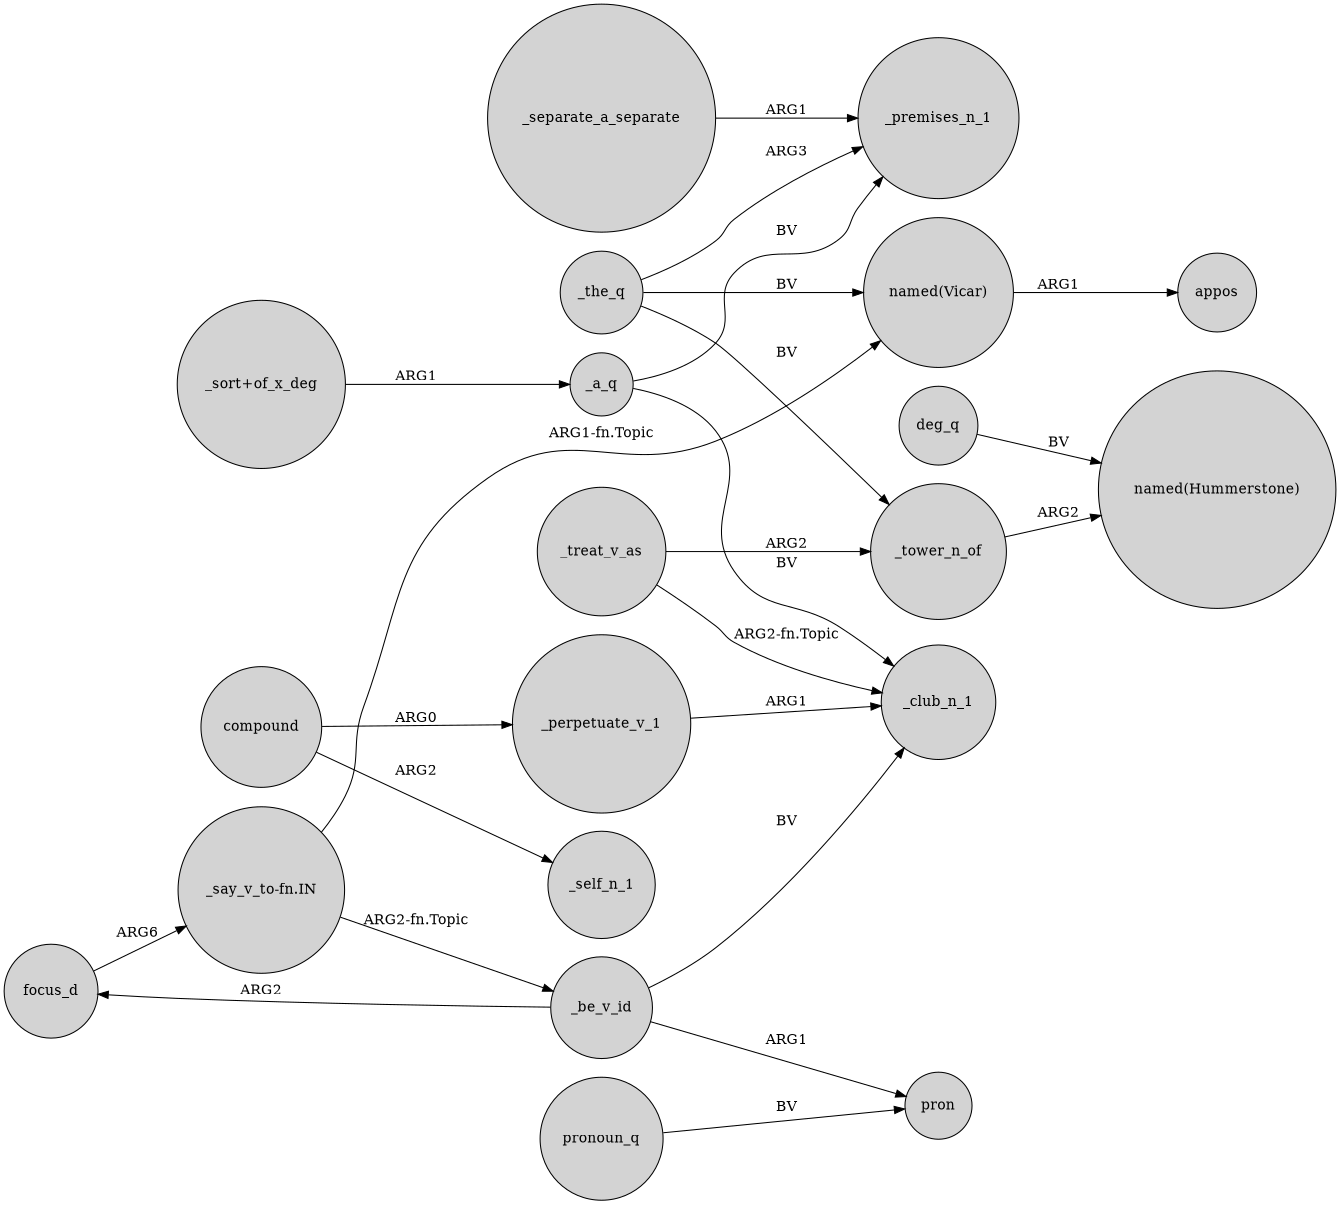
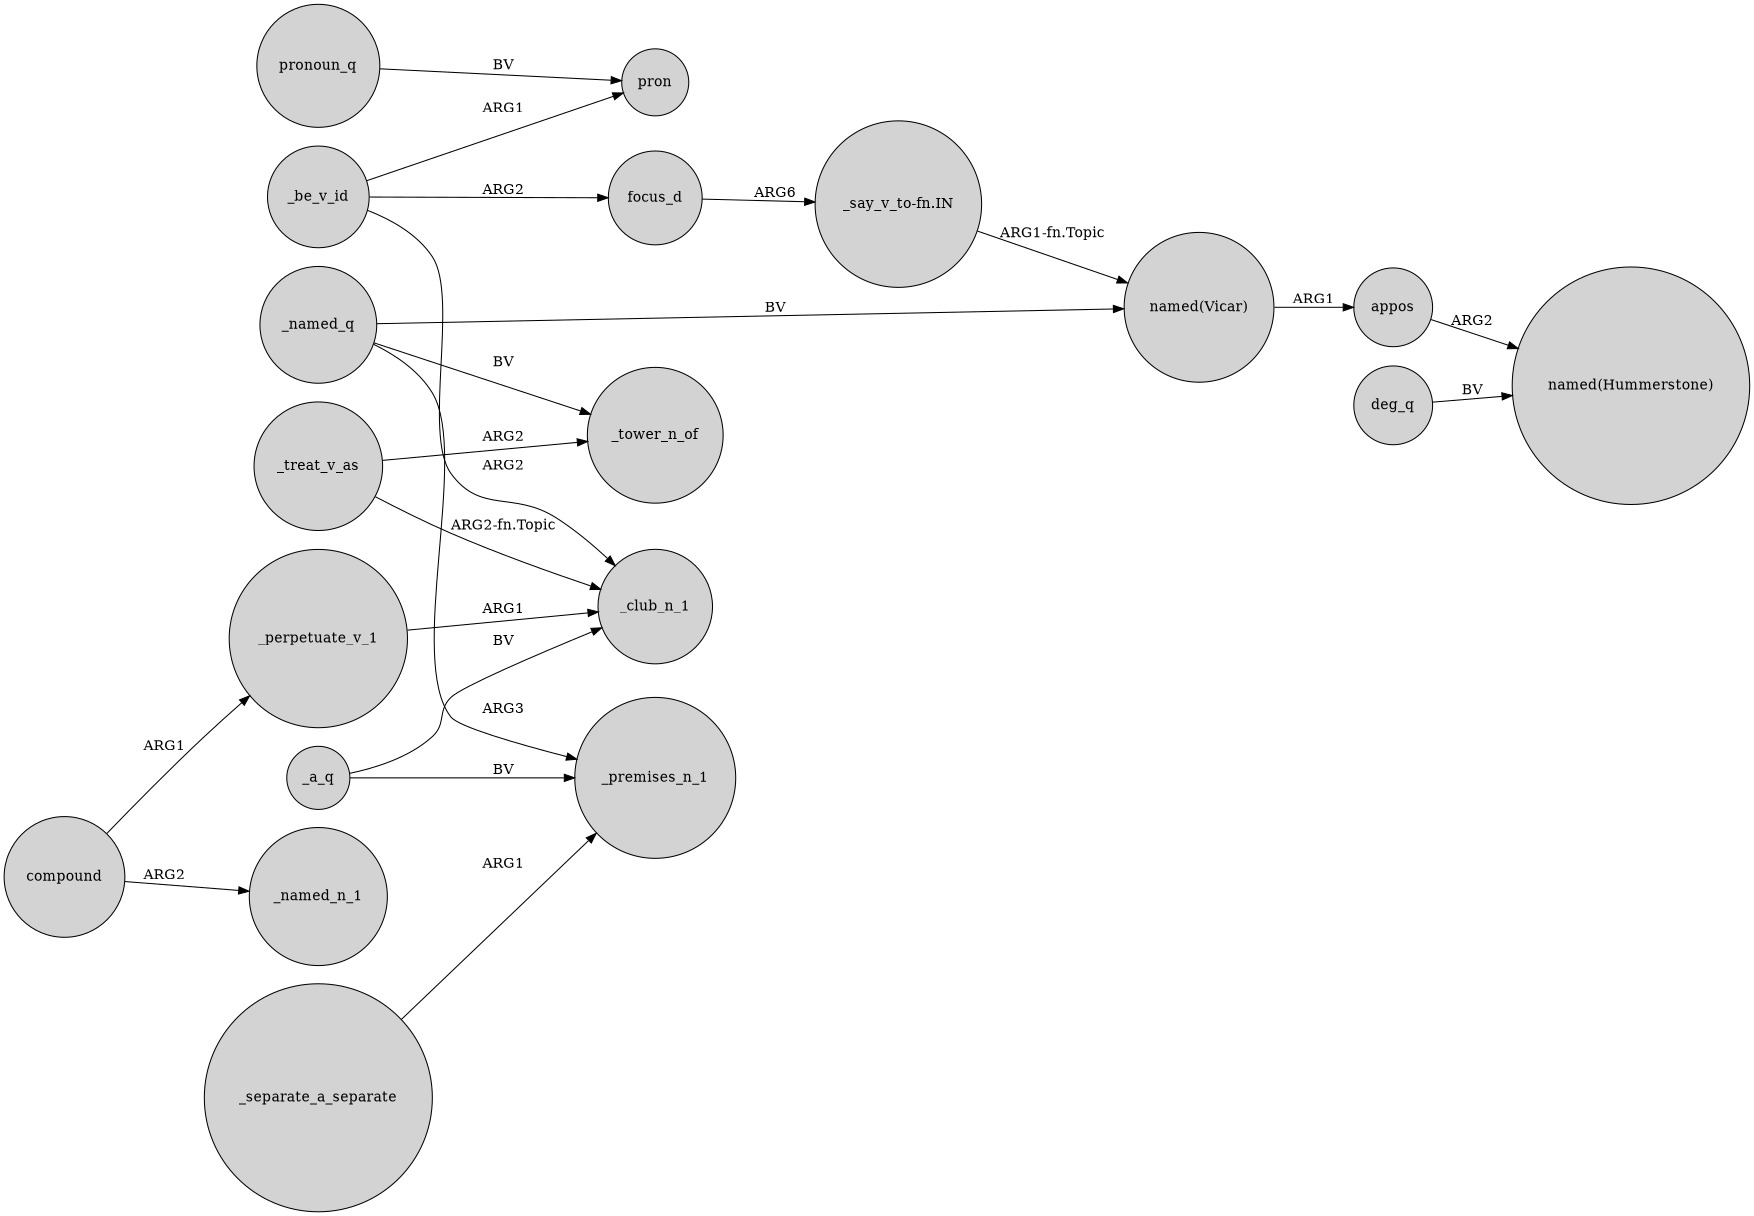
(602, 293) -> (318, 325)
(261, 384) -> none
(1048, 527) -> (1470, 332)
(416, 718) -> (165, 746)
(787, 821) -> (504, 466)
(602, 885) -> (318, 897)
(442, 952) -> none
